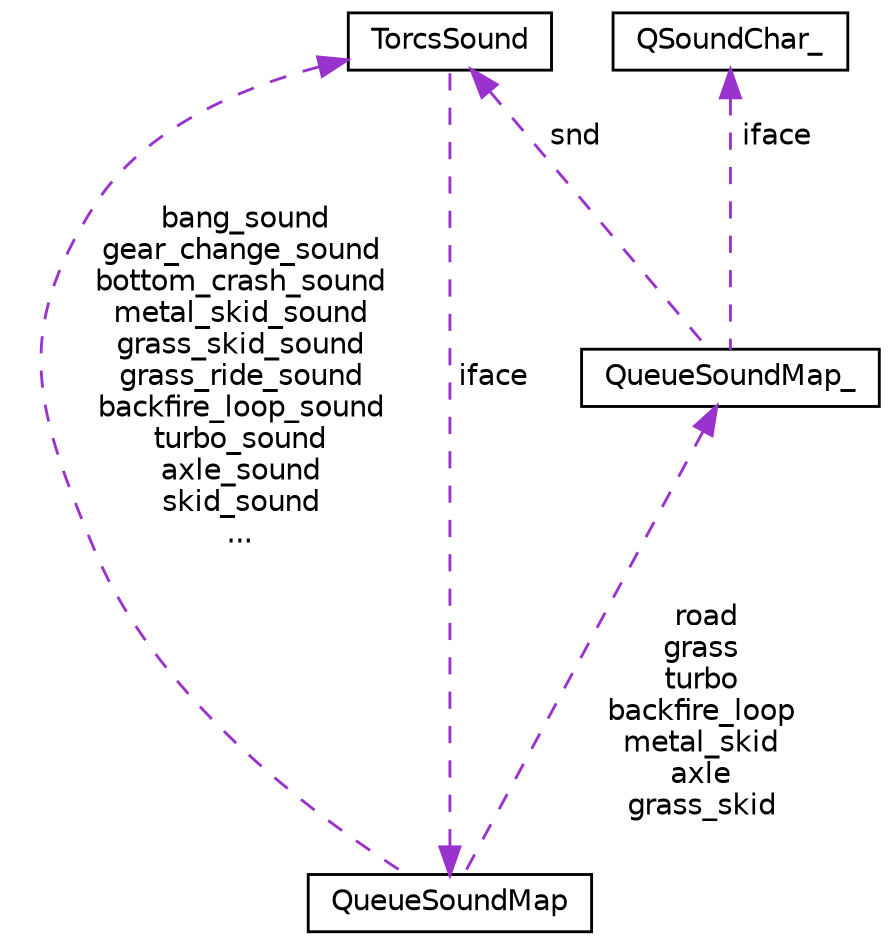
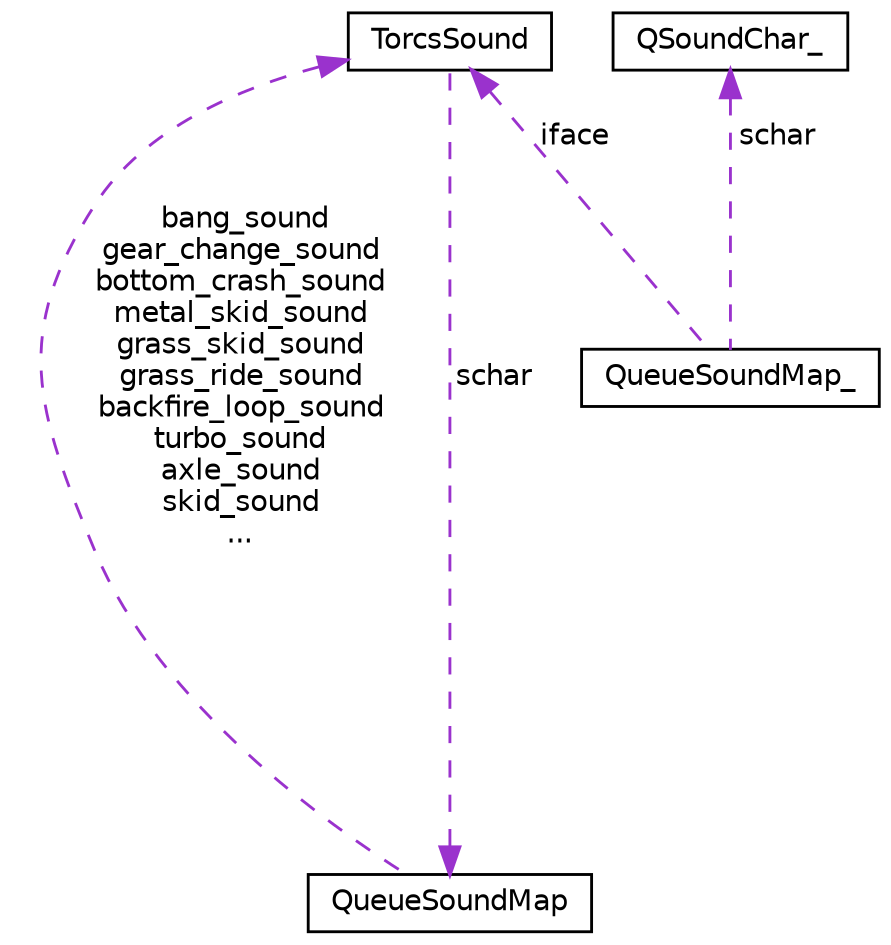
(572, 137) -> (572, 137)
(773, 137) -> (773, 137)
(490, 378) -> (490, 378)
(583, 653) -> none
